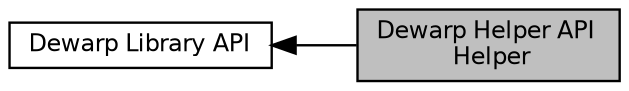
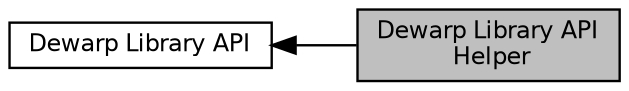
(489, 45) -> (489, 45)
